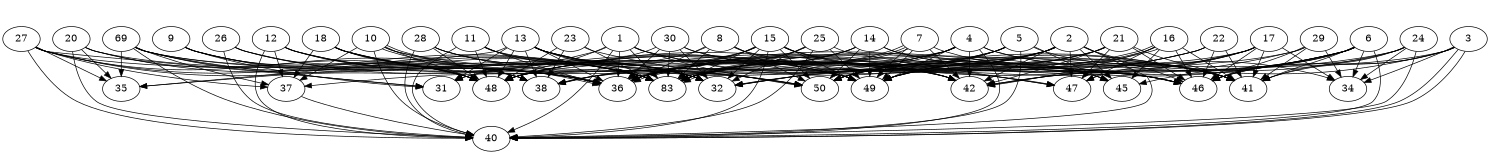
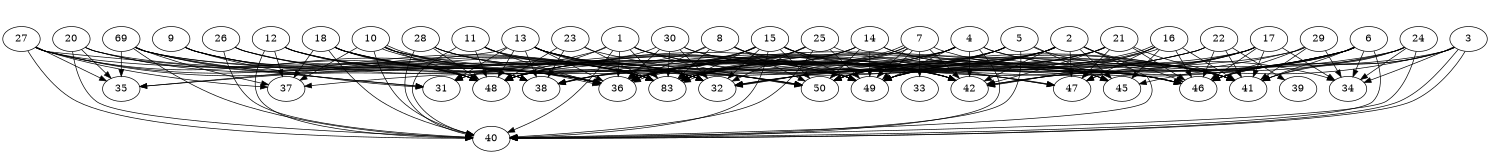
none -> (667, 64)
none -> (825, 70)
none -> (920, 89)
none -> (1298, 89)
(383, 119) -> (389, 106)
